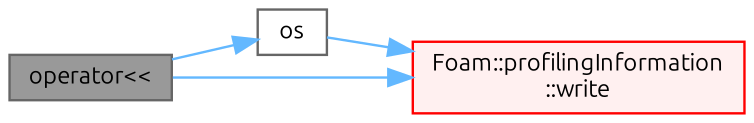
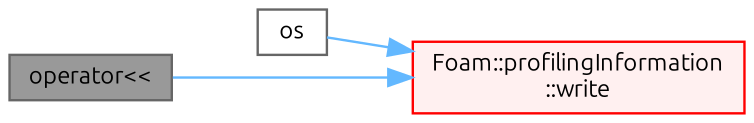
(203, 52) -> none
